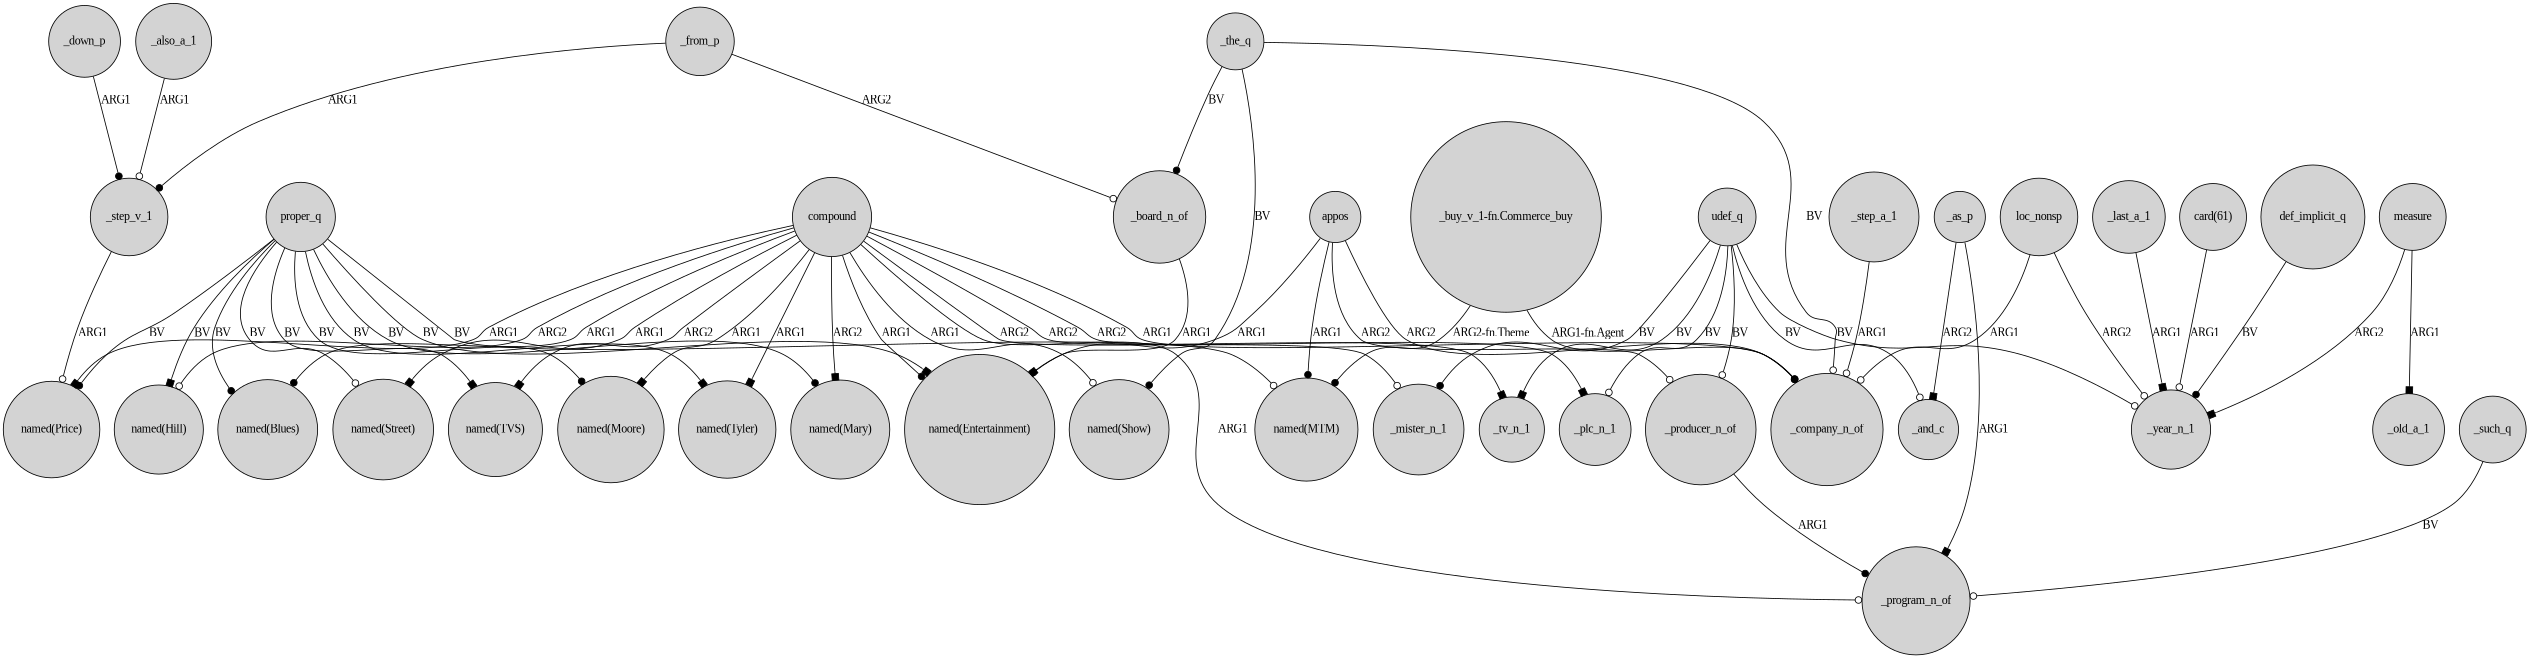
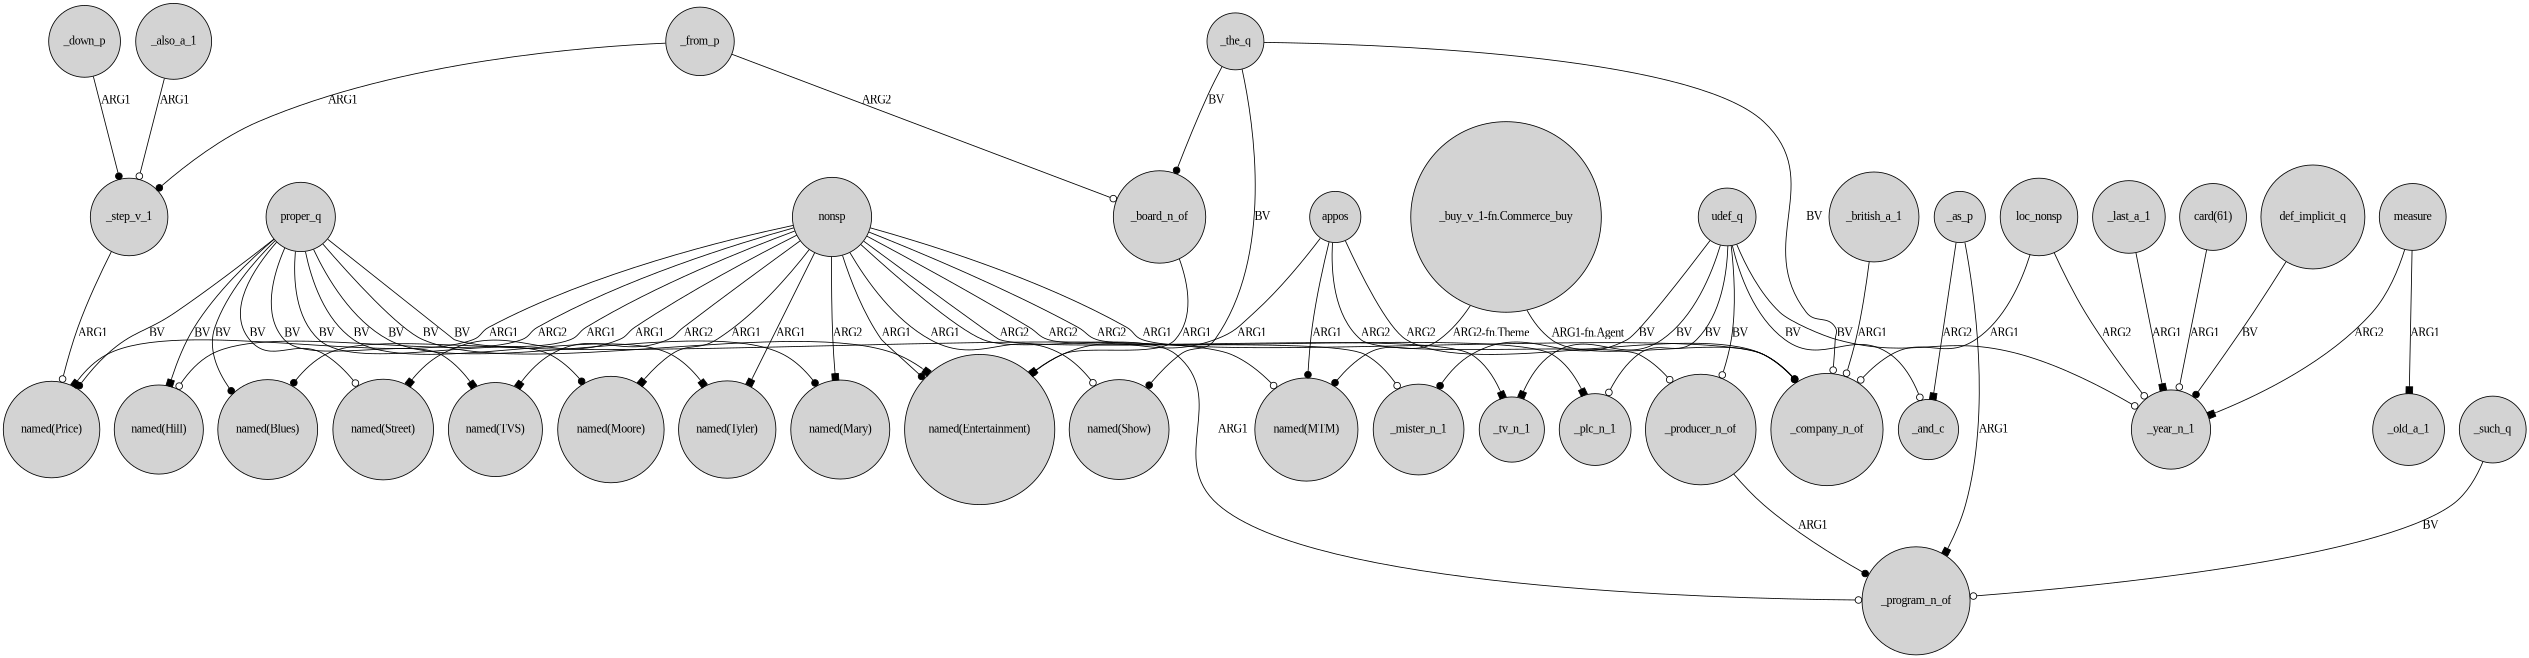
(832, 217) -> (832, 217)
(1874, 217) -> (1874, 217)
